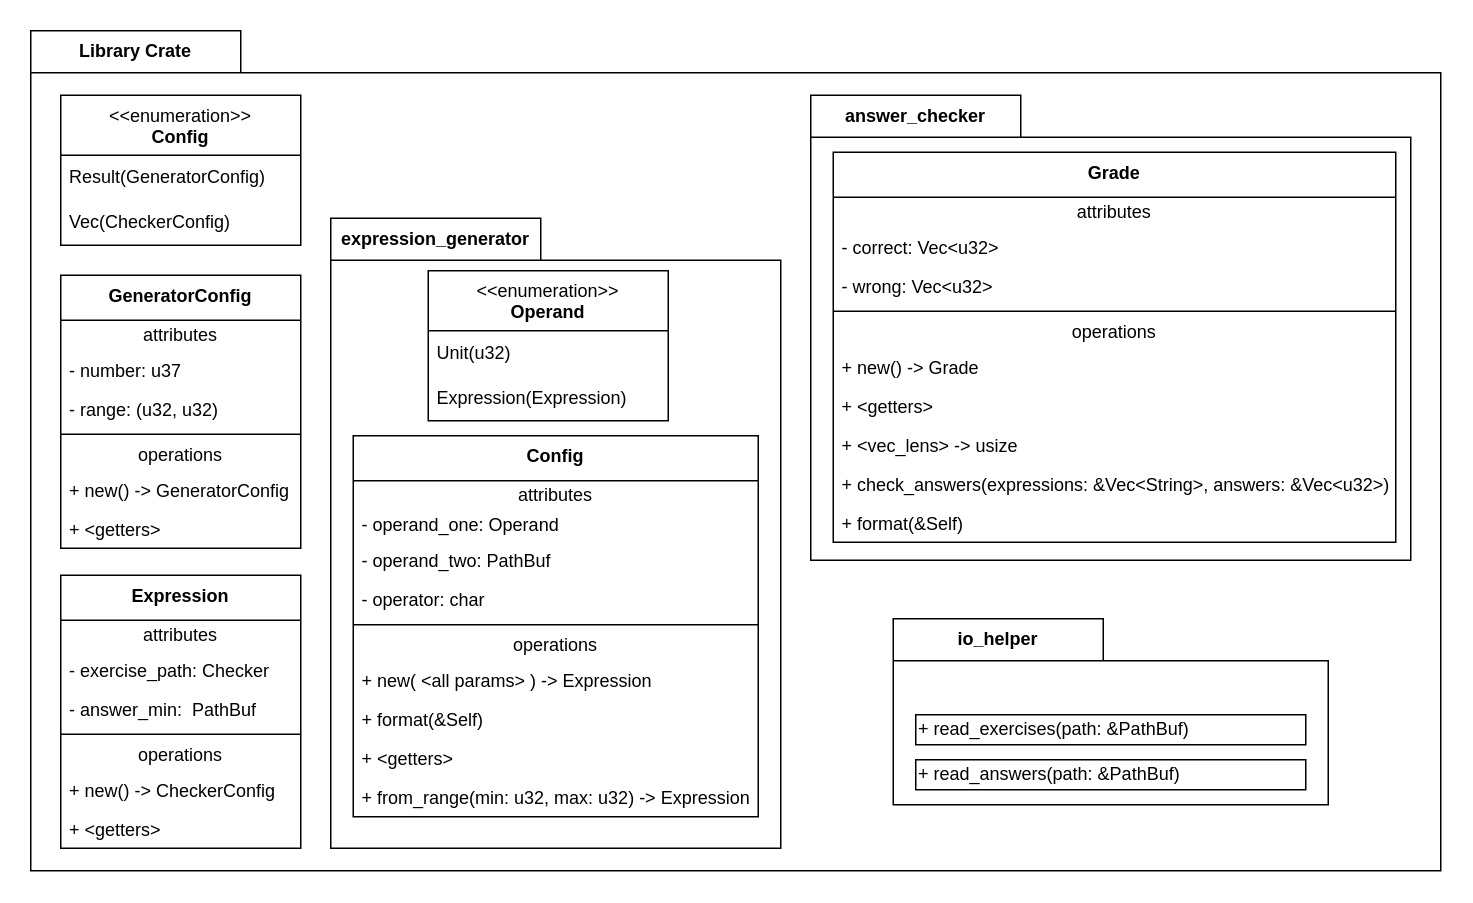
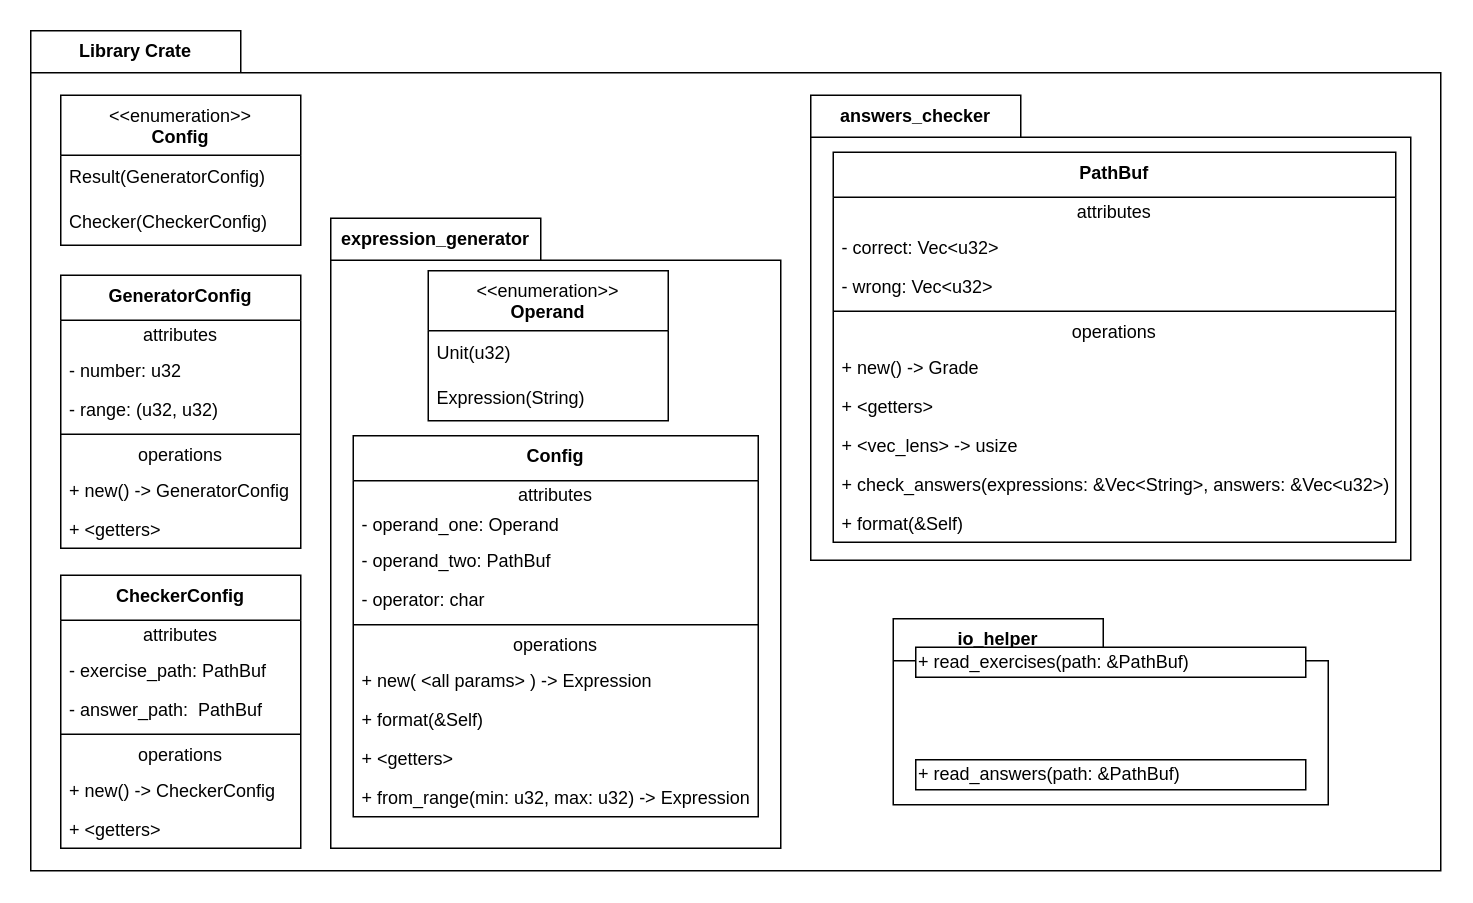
(916, 116) -> (916, 116)
(1115, 174) -> (1115, 174)
(158, 223) -> (178, 223)
(128, 371) -> (128, 371)
(543, 398) -> (523, 398)
(181, 597) -> (181, 597)
(181, 671) -> (181, 671)
(171, 710) -> (178, 710)
(1111, 730) -> (1111, 662)
